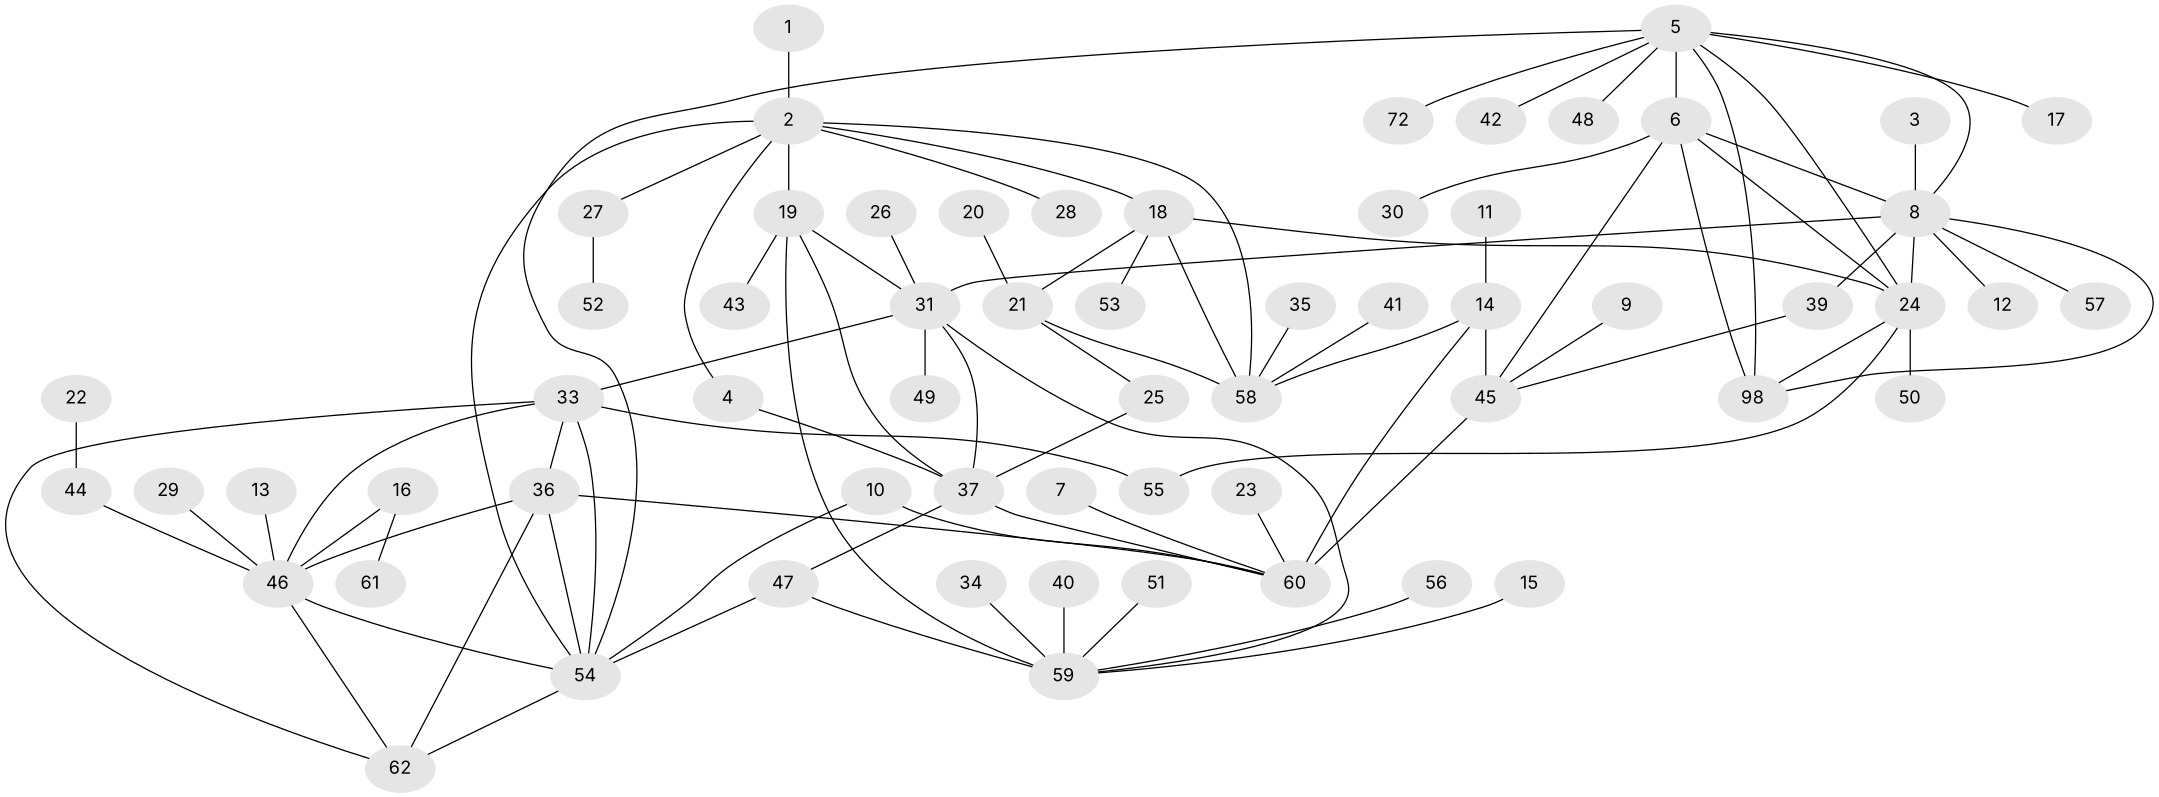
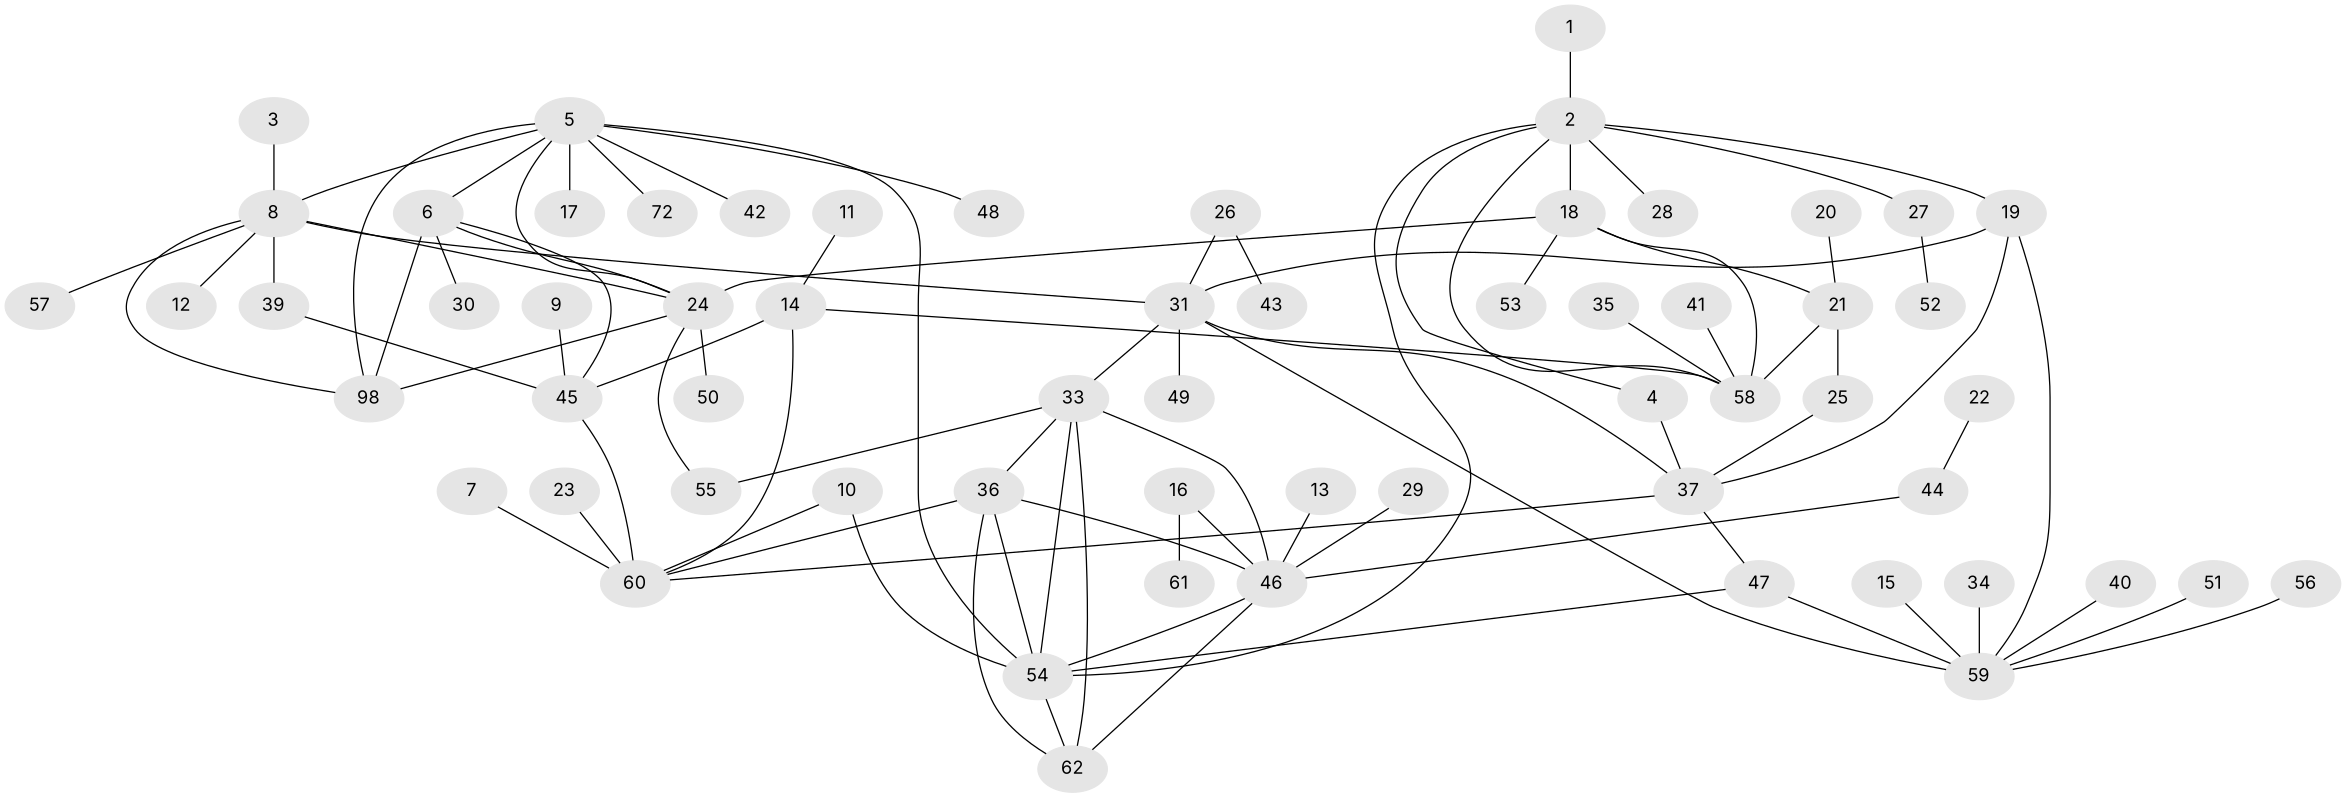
(1796, 167) -> none
(762, 260) -> (1249, 260)
